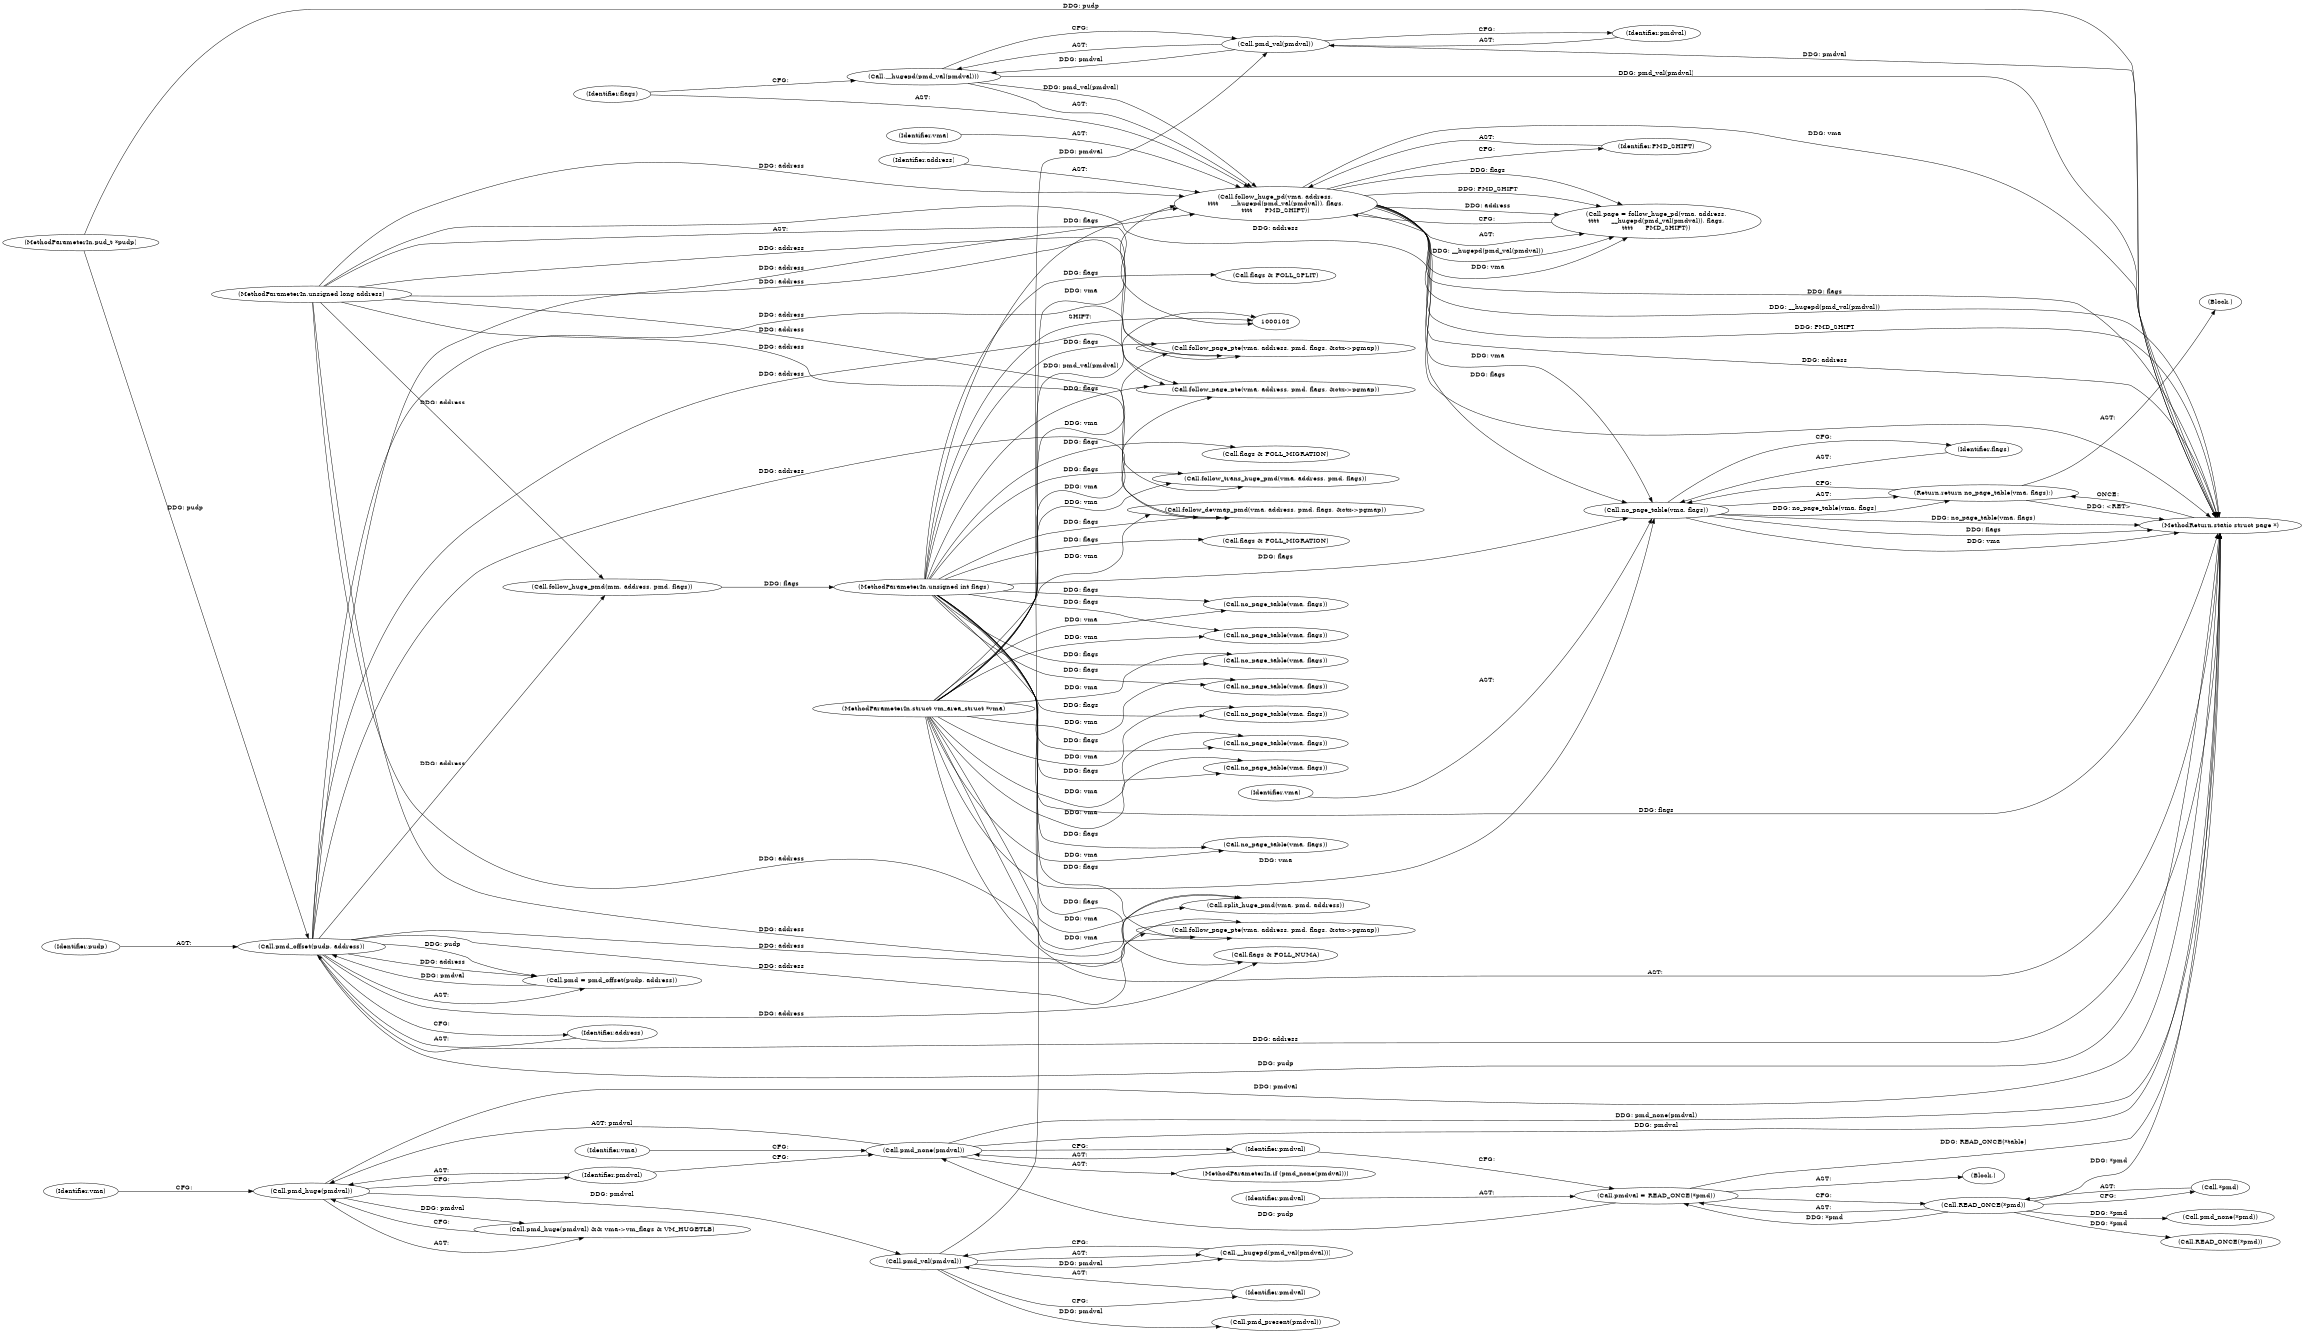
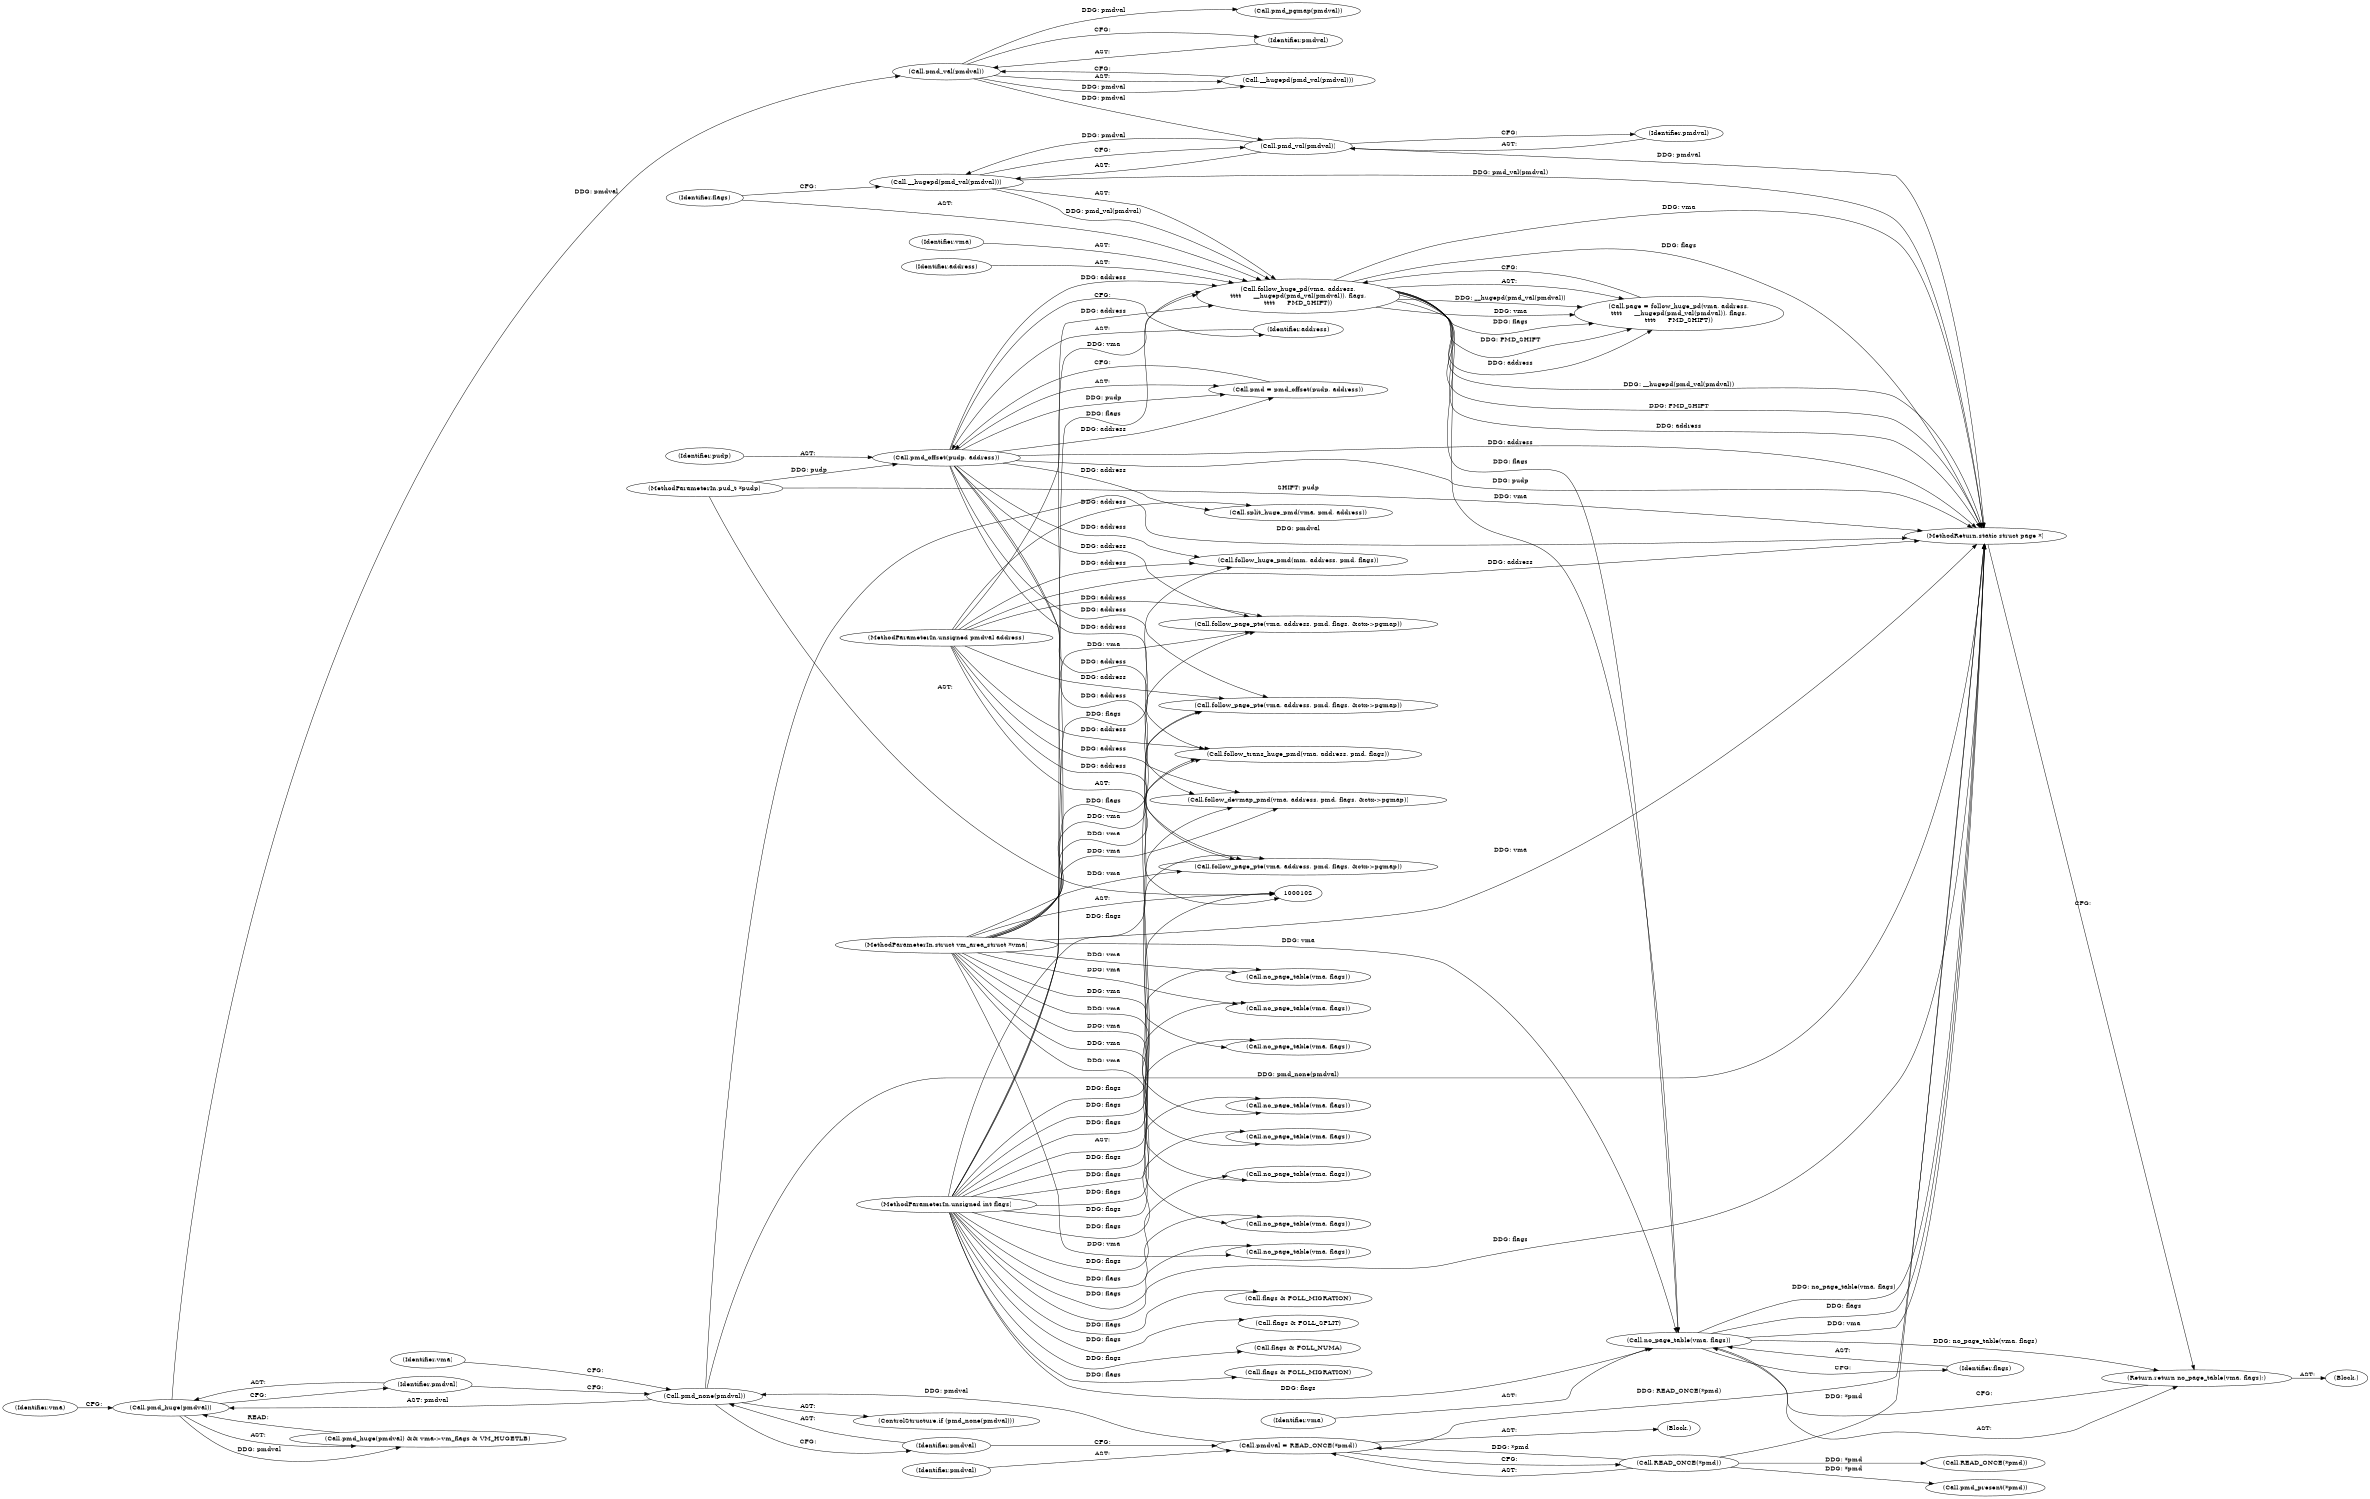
(1081, 6) -> (1298, 488)
(1656, 147) -> none
(312, 294) -> (946, 638)
(1081, 317) -> (1104, 1140)
(1081, 366) -> (1104, 899)
(2109, 495) -> (2084, 904)
(2093, 511) -> none
(775, 587) -> (1073, 721)
none -> (930, 791)
(1024, 880) -> none
(1656, 973) -> (1511, 850)
(443, 976) -> (1104, 363)
(784, 1017) -> (1071, 633)
(1485, 1102) -> none
(1984, 1142) -> (1679, 1391)
(1276, 1174) -> (946, 1421)
(2220, 1188) -> none
(1276, 1214) -> (946, 1391)
(2220, 1217) -> (1985, 1488)
(443, 1222) -> (259, 1418)
(1276, 1322) -> (1298, 11)
